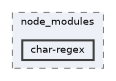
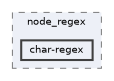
(58, 22) -> (57, 22)
